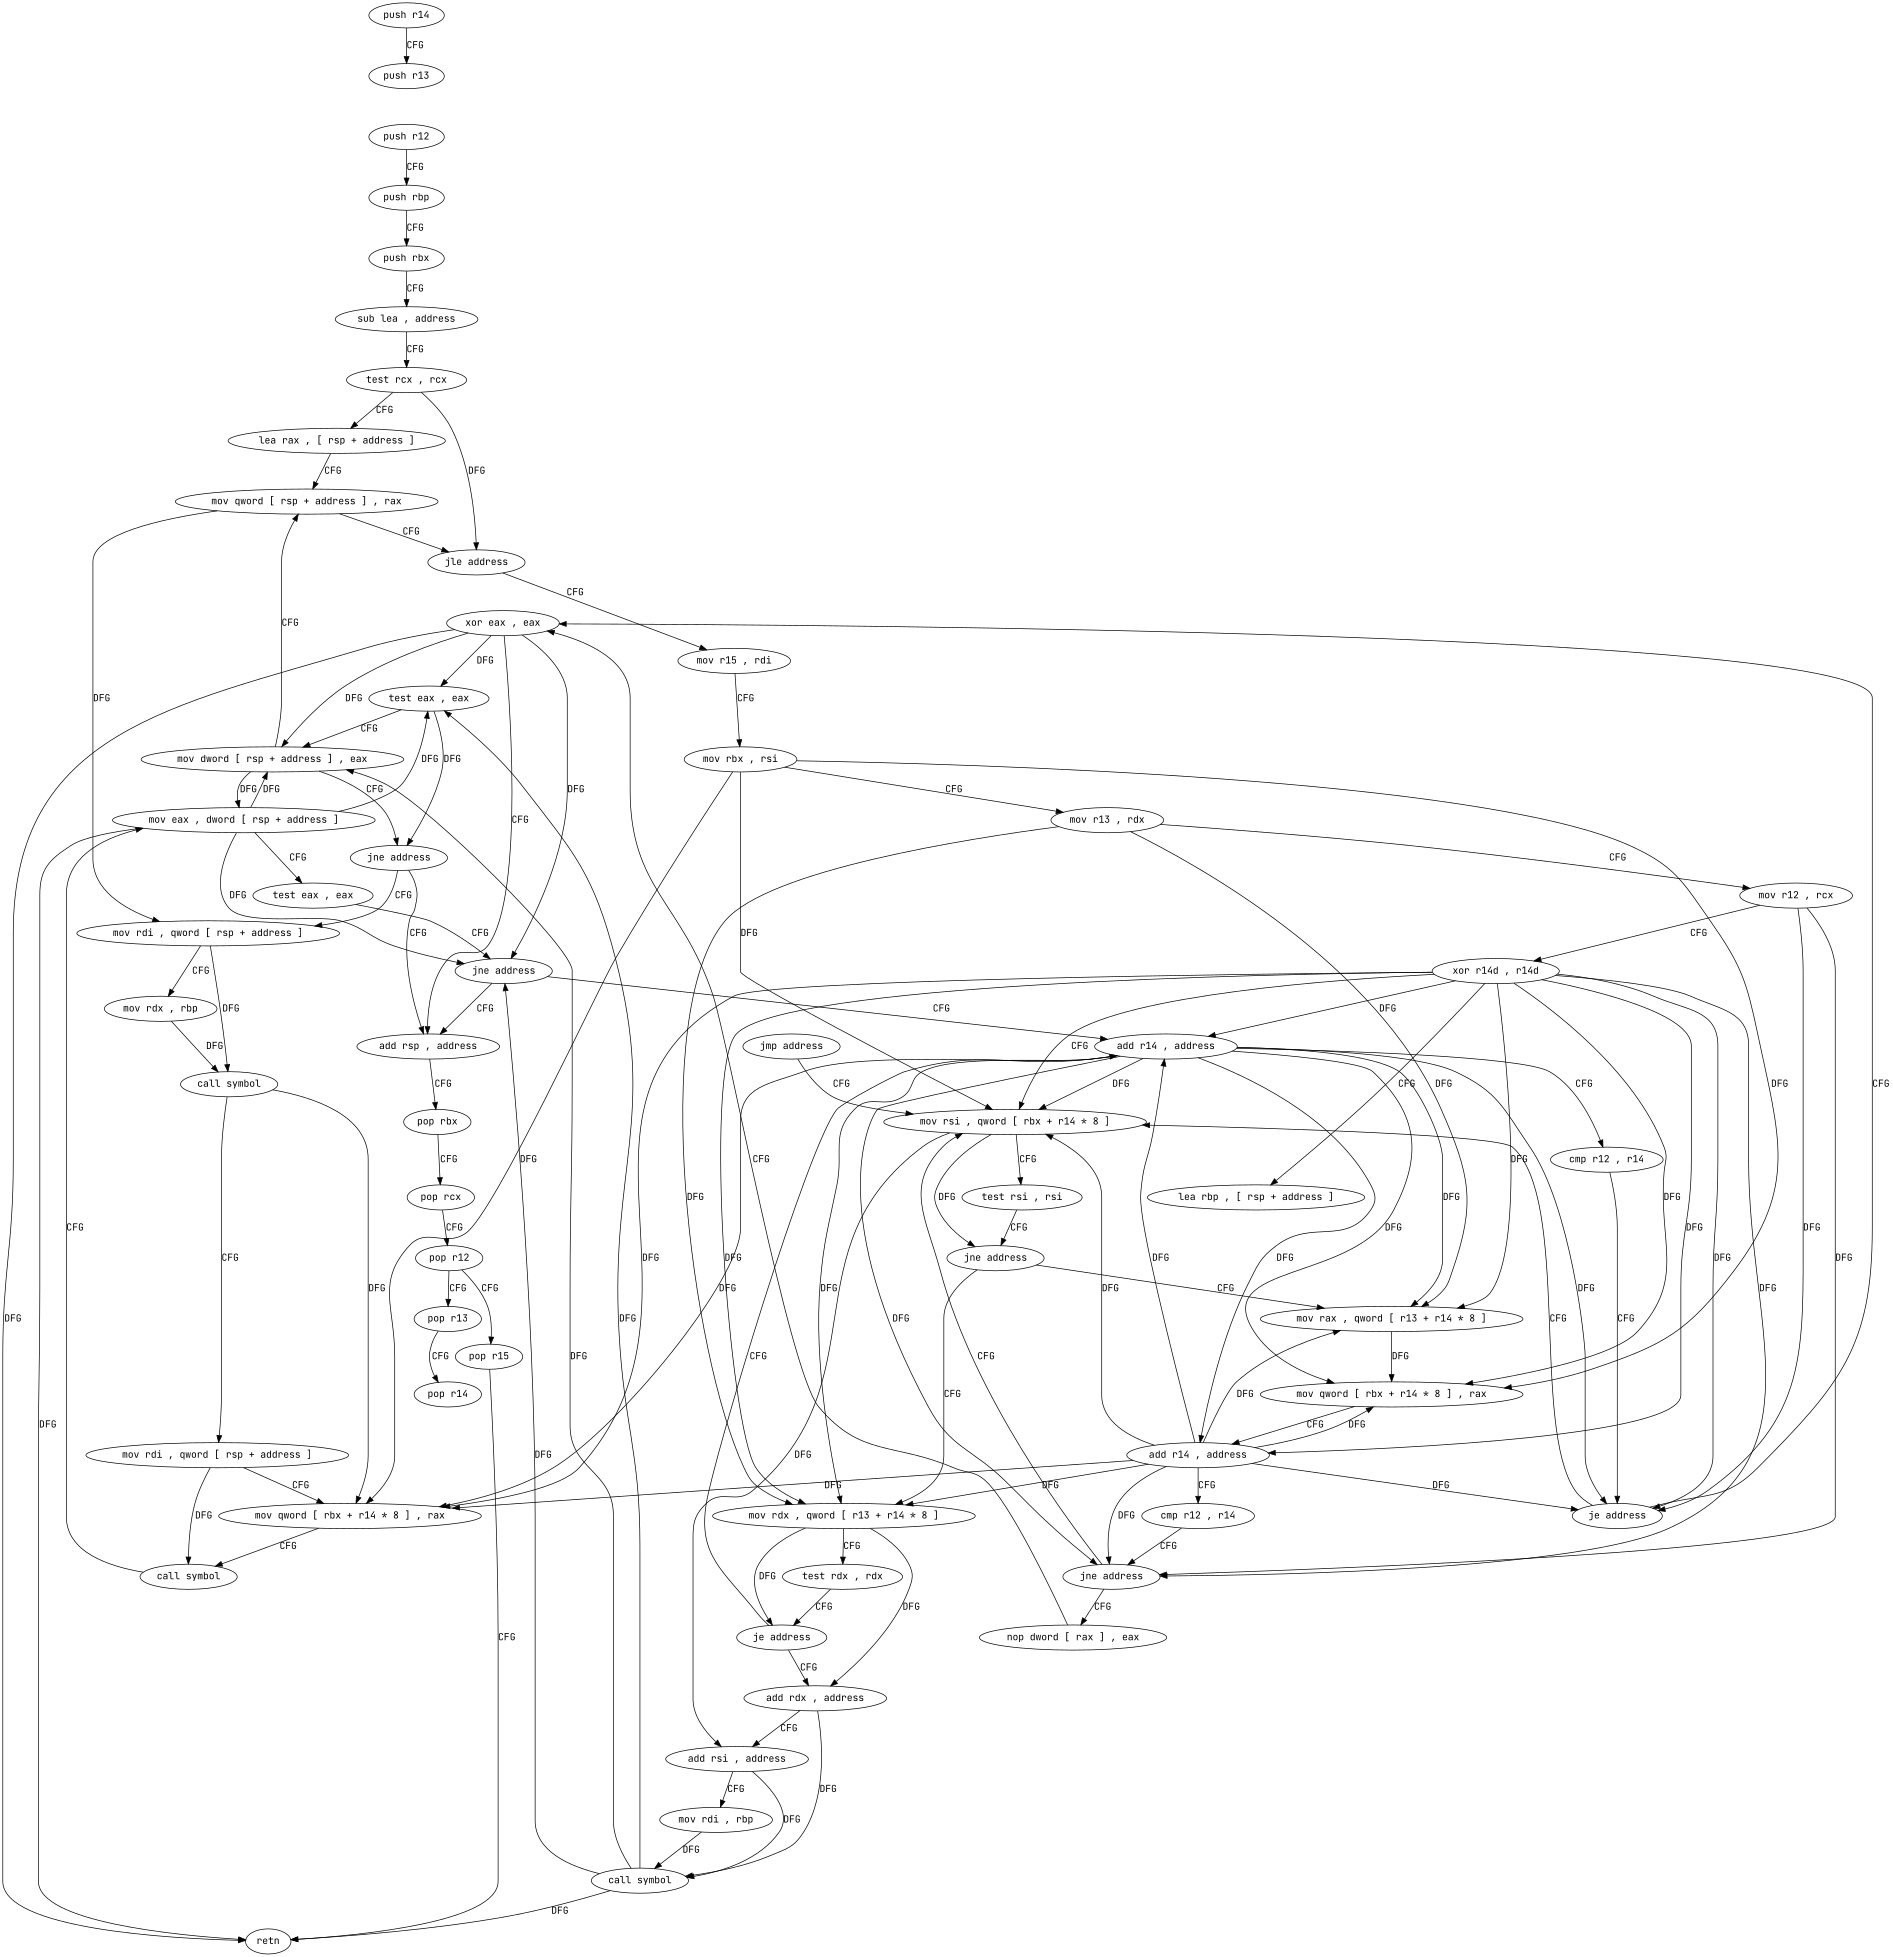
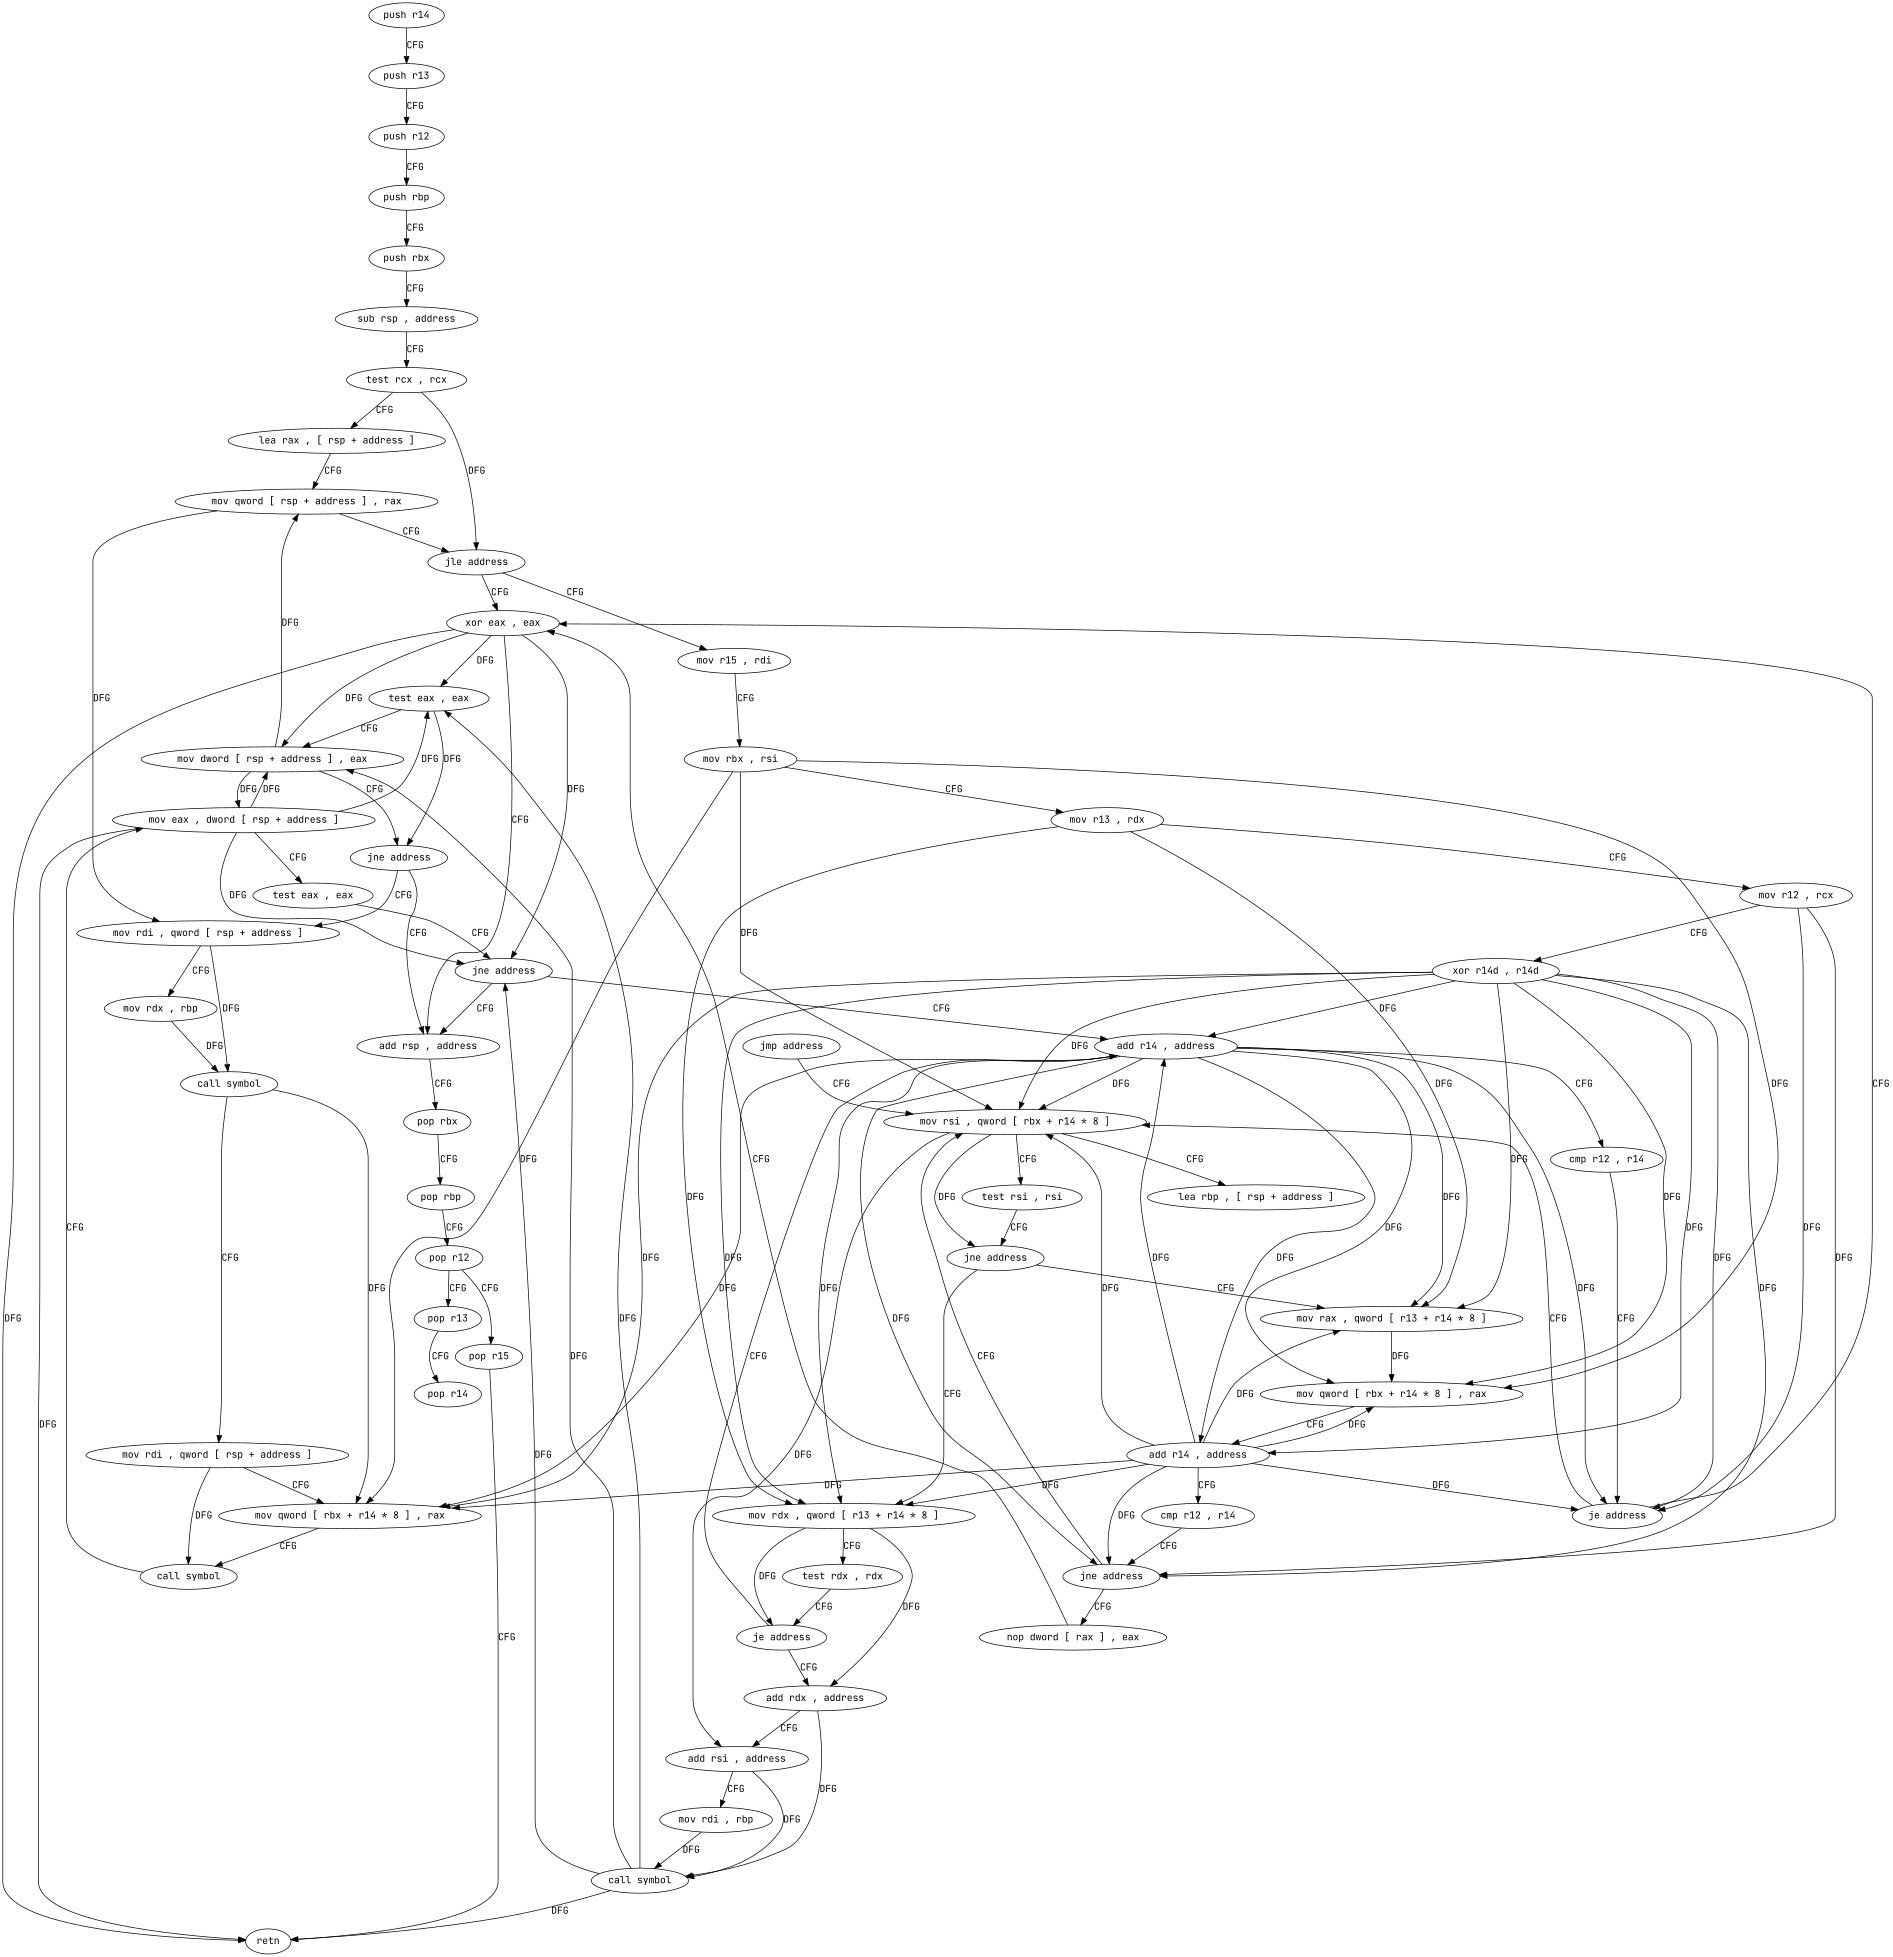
none -> (407, 103)
(407, 319) -> (407, 319)
none -> (488, 590)
(290, 623) -> (290, 623)
(1080, 1047) -> (1080, 1047)
(1389, 1081) -> (1141, 1156)
(441, 1197) -> (441, 1197)
